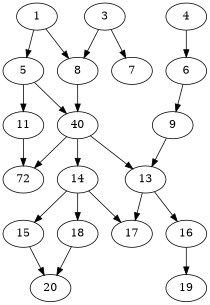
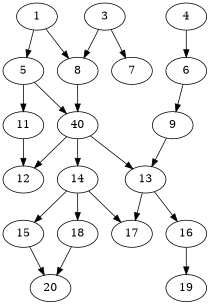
(23, 179) -> (23, 179)
